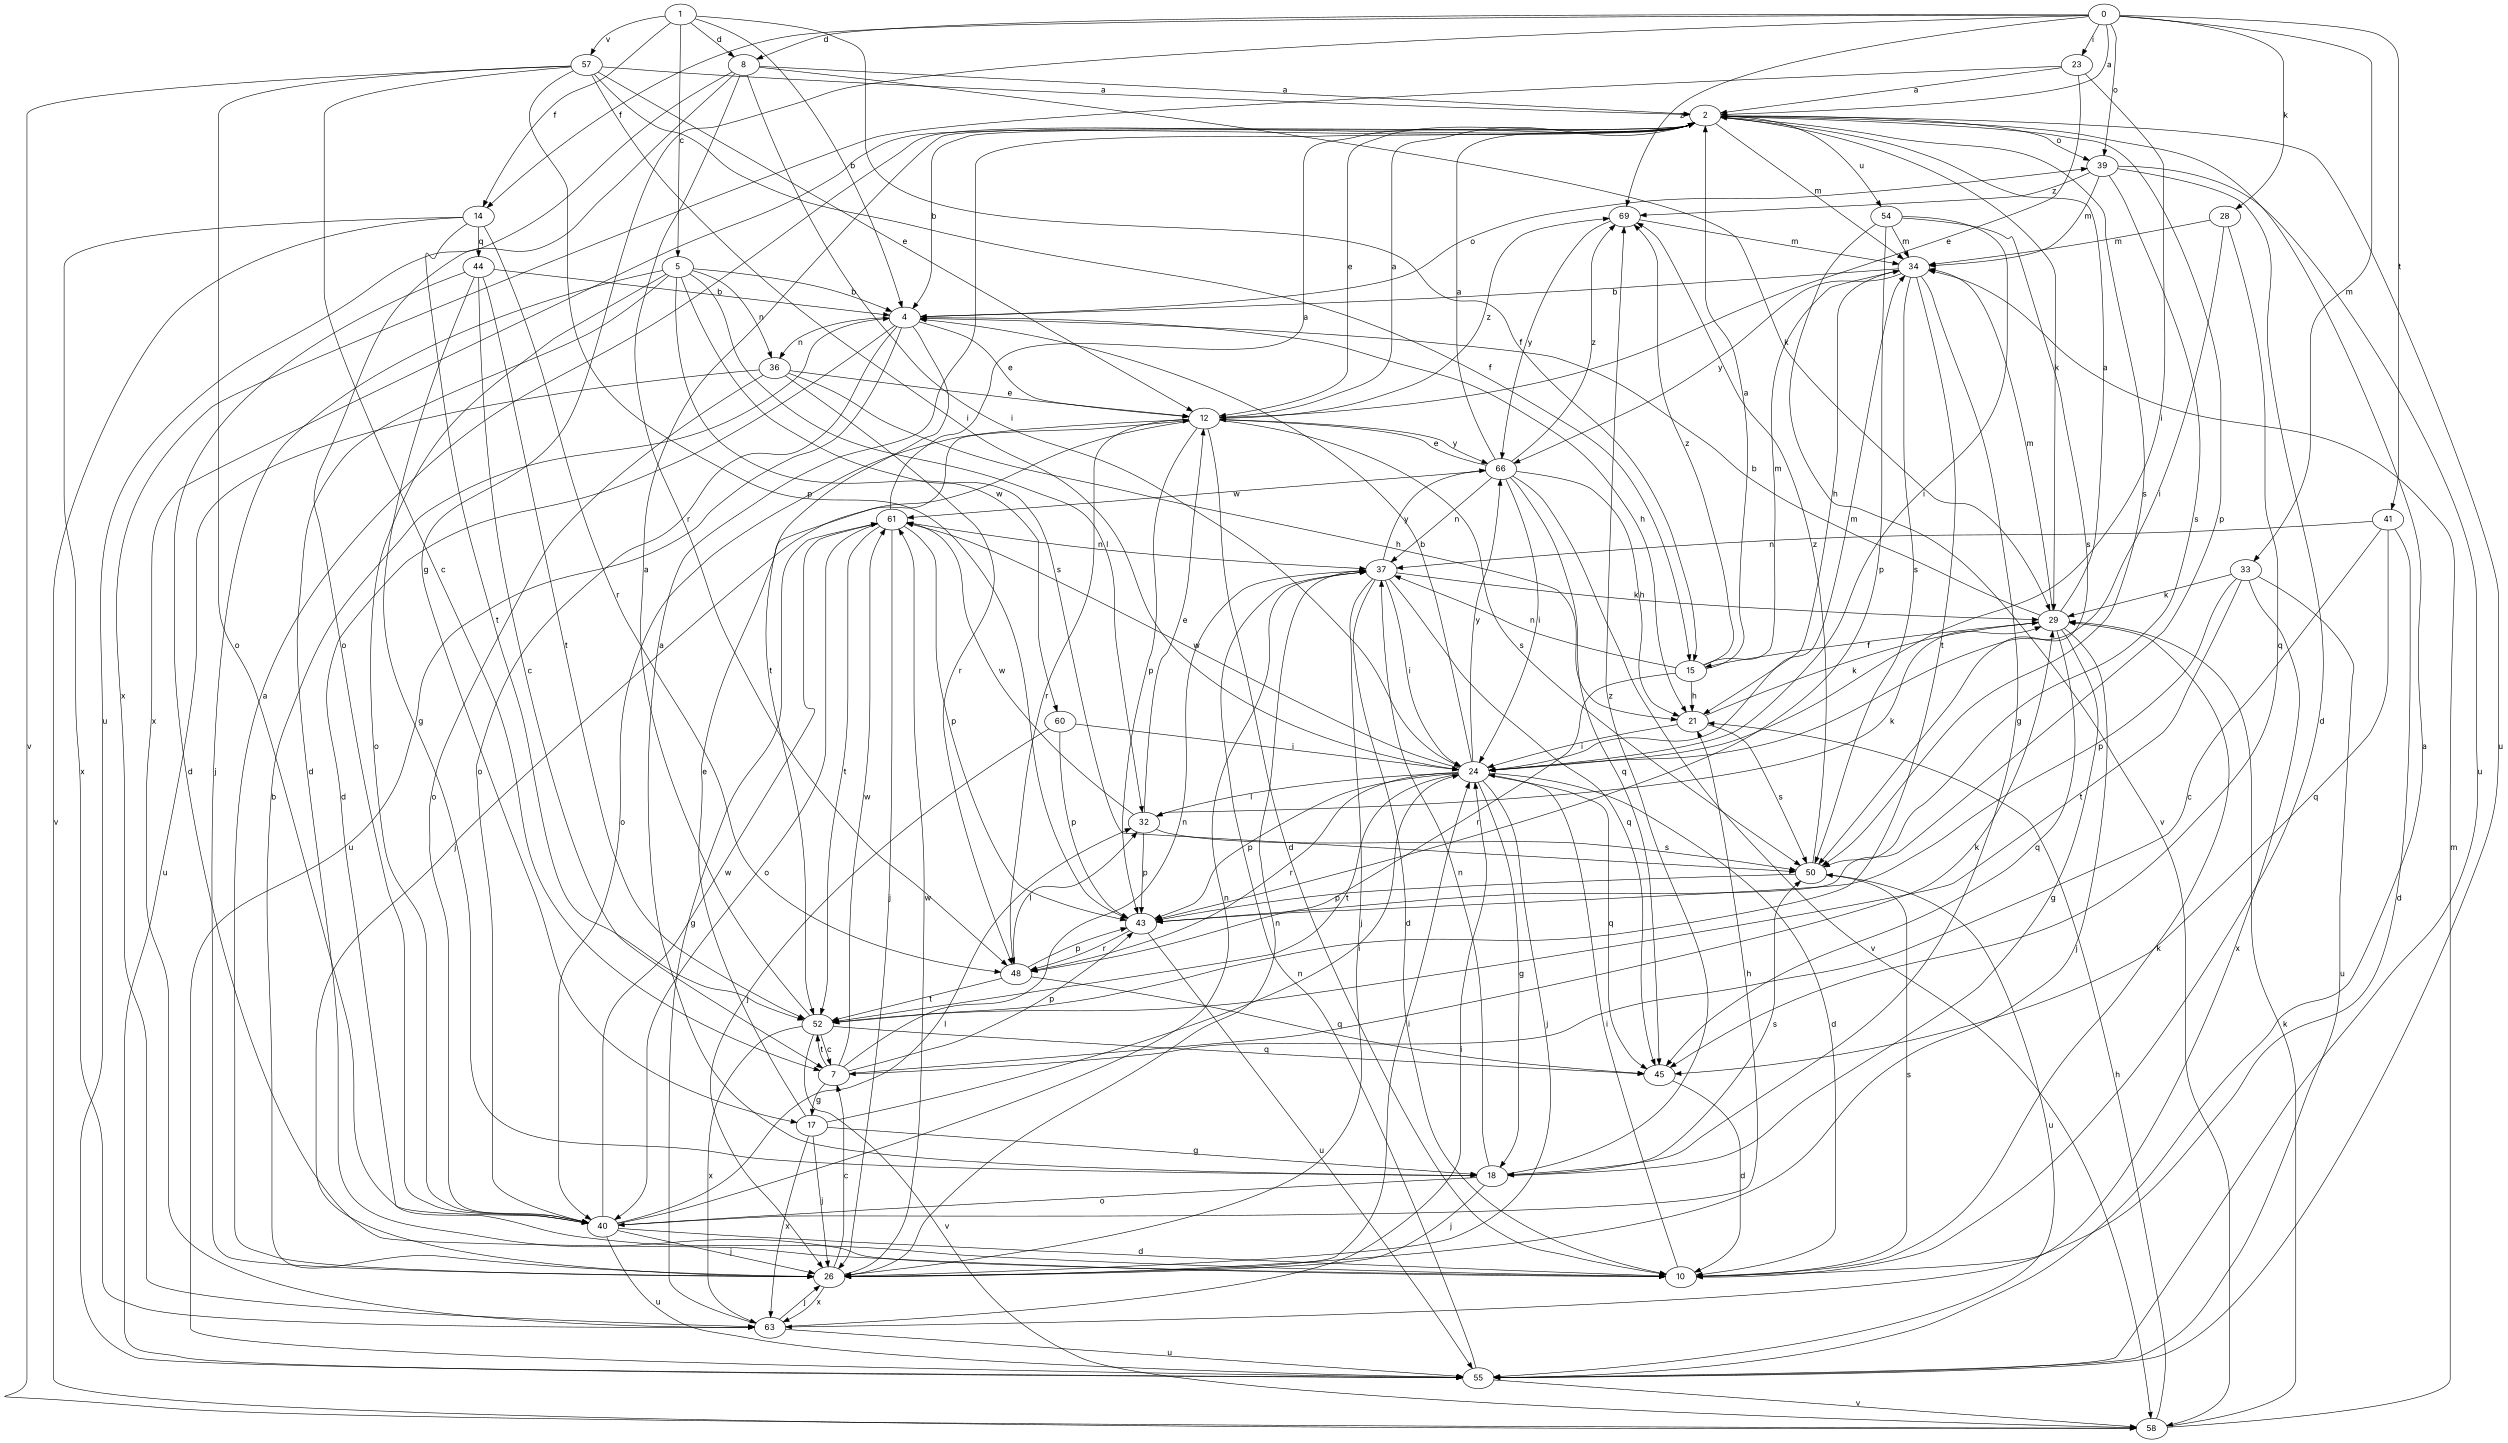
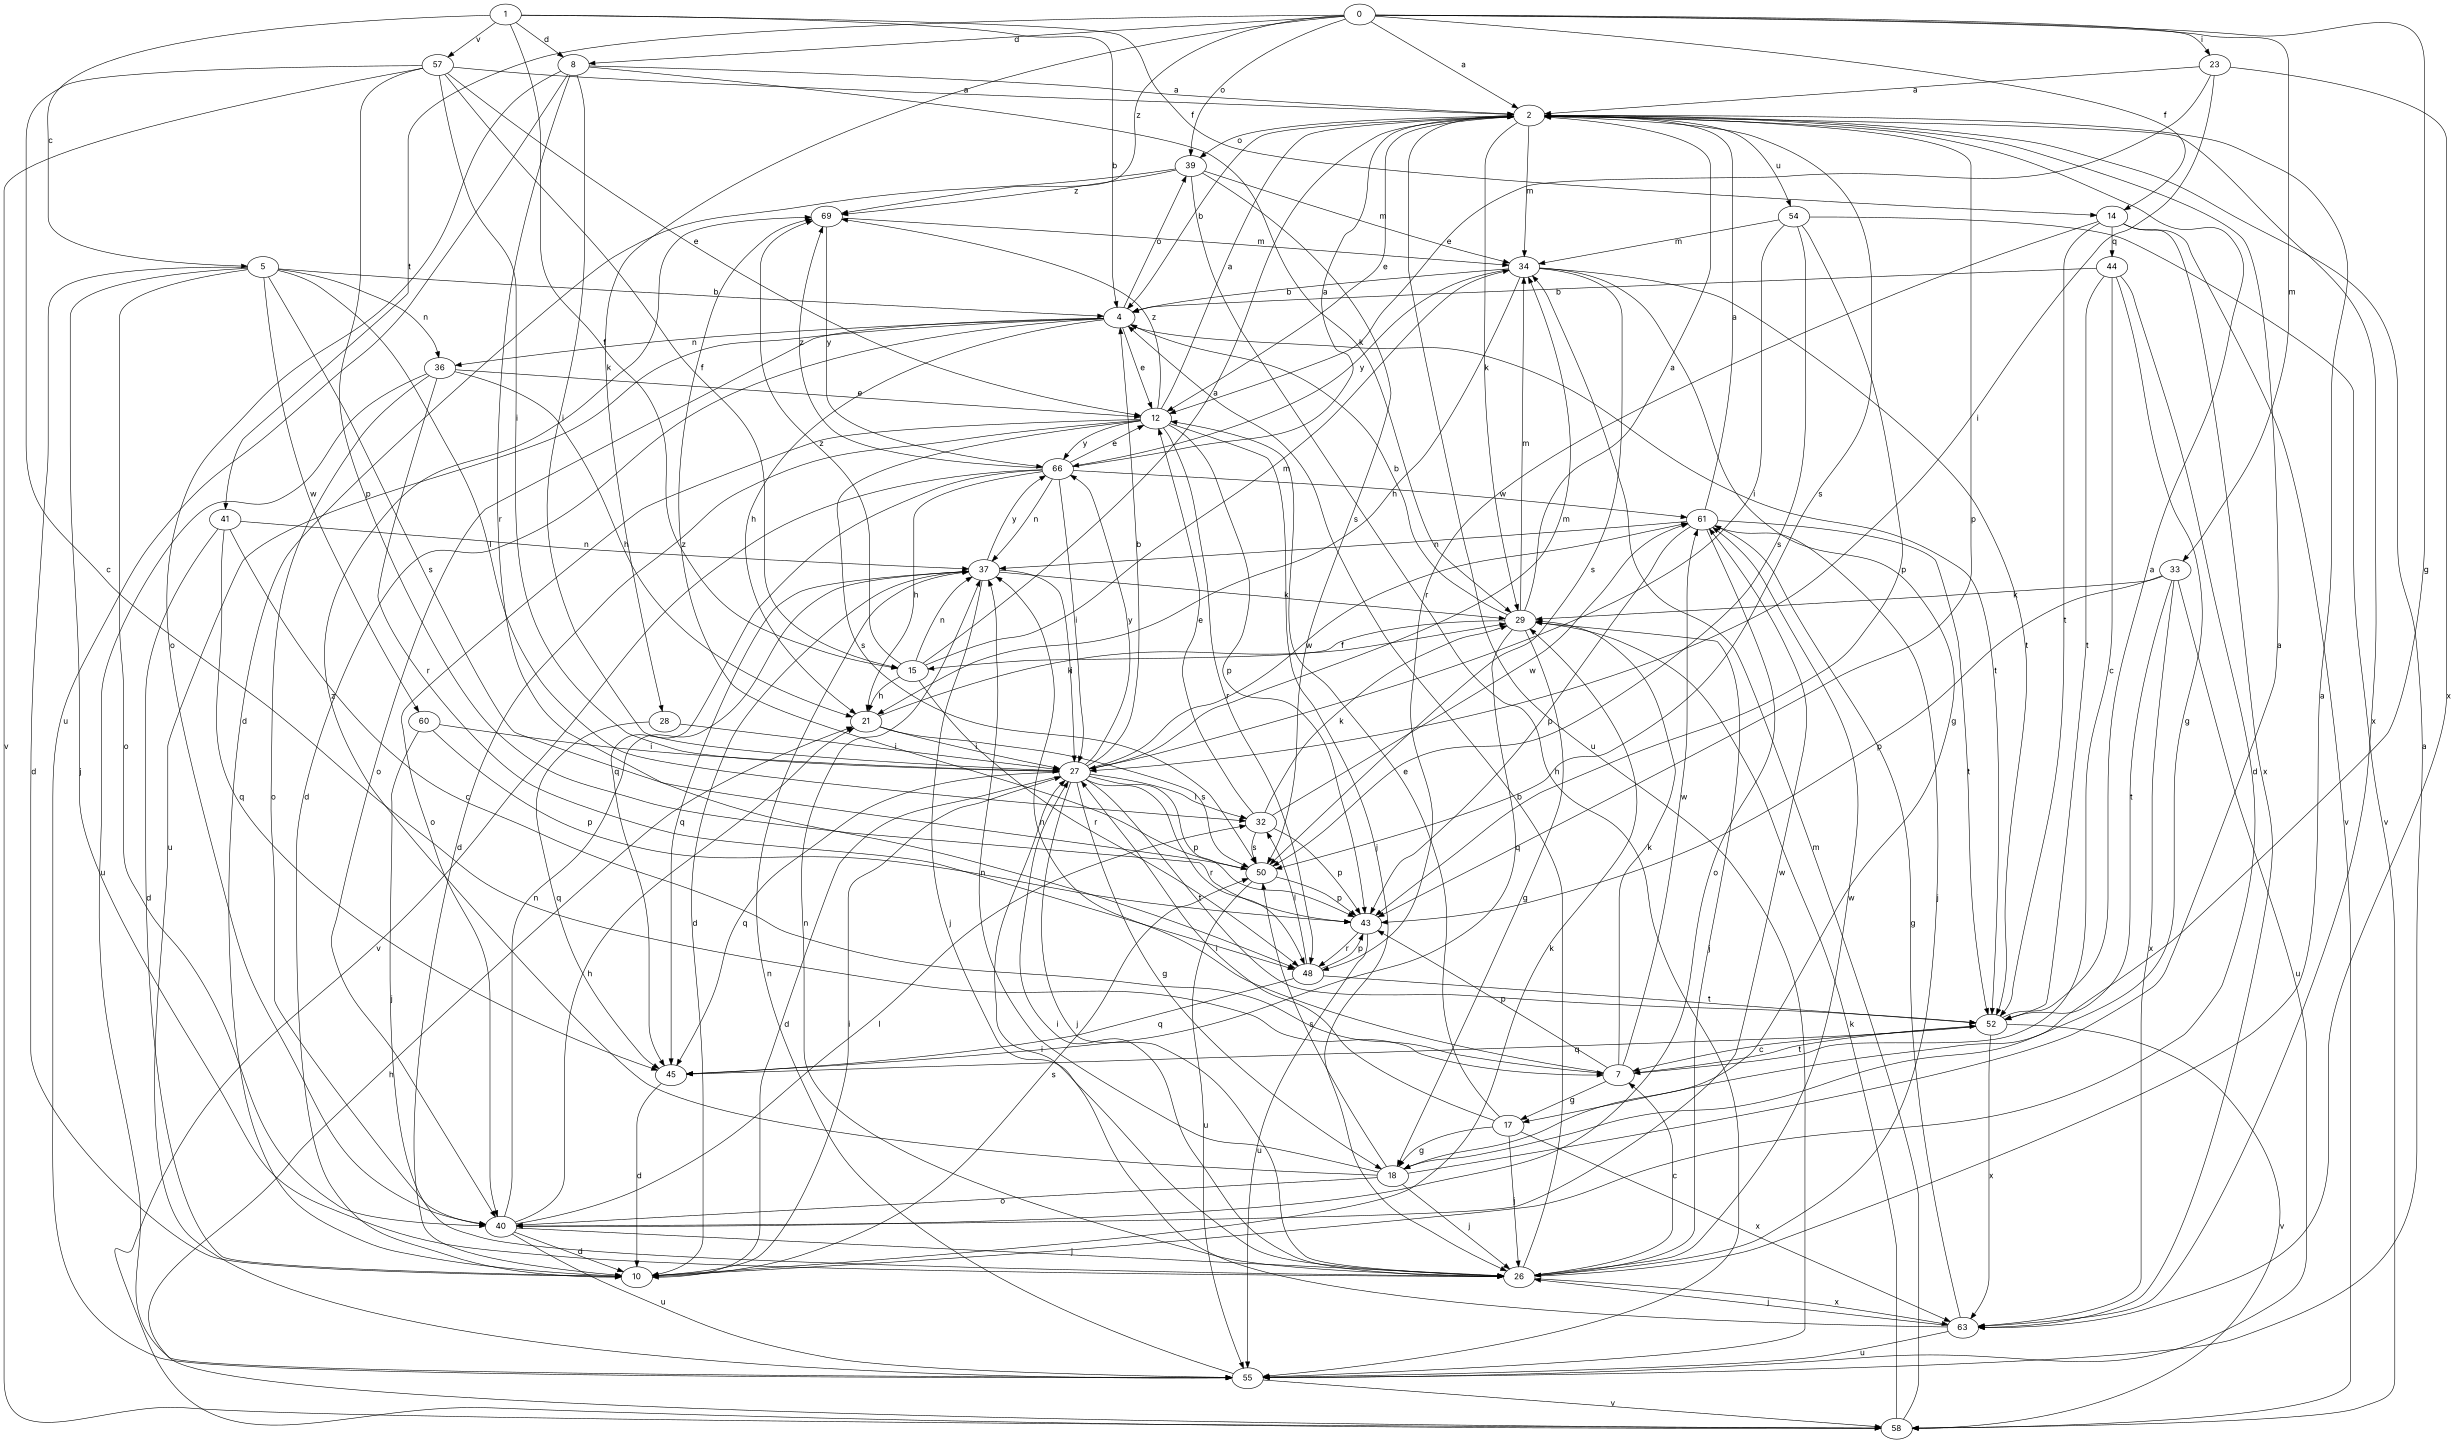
(2073, 245) -> none
(219, 591) -> none
(1474, 772) -> (1075, 772)
(2480, 772) -> (1557, 772)
